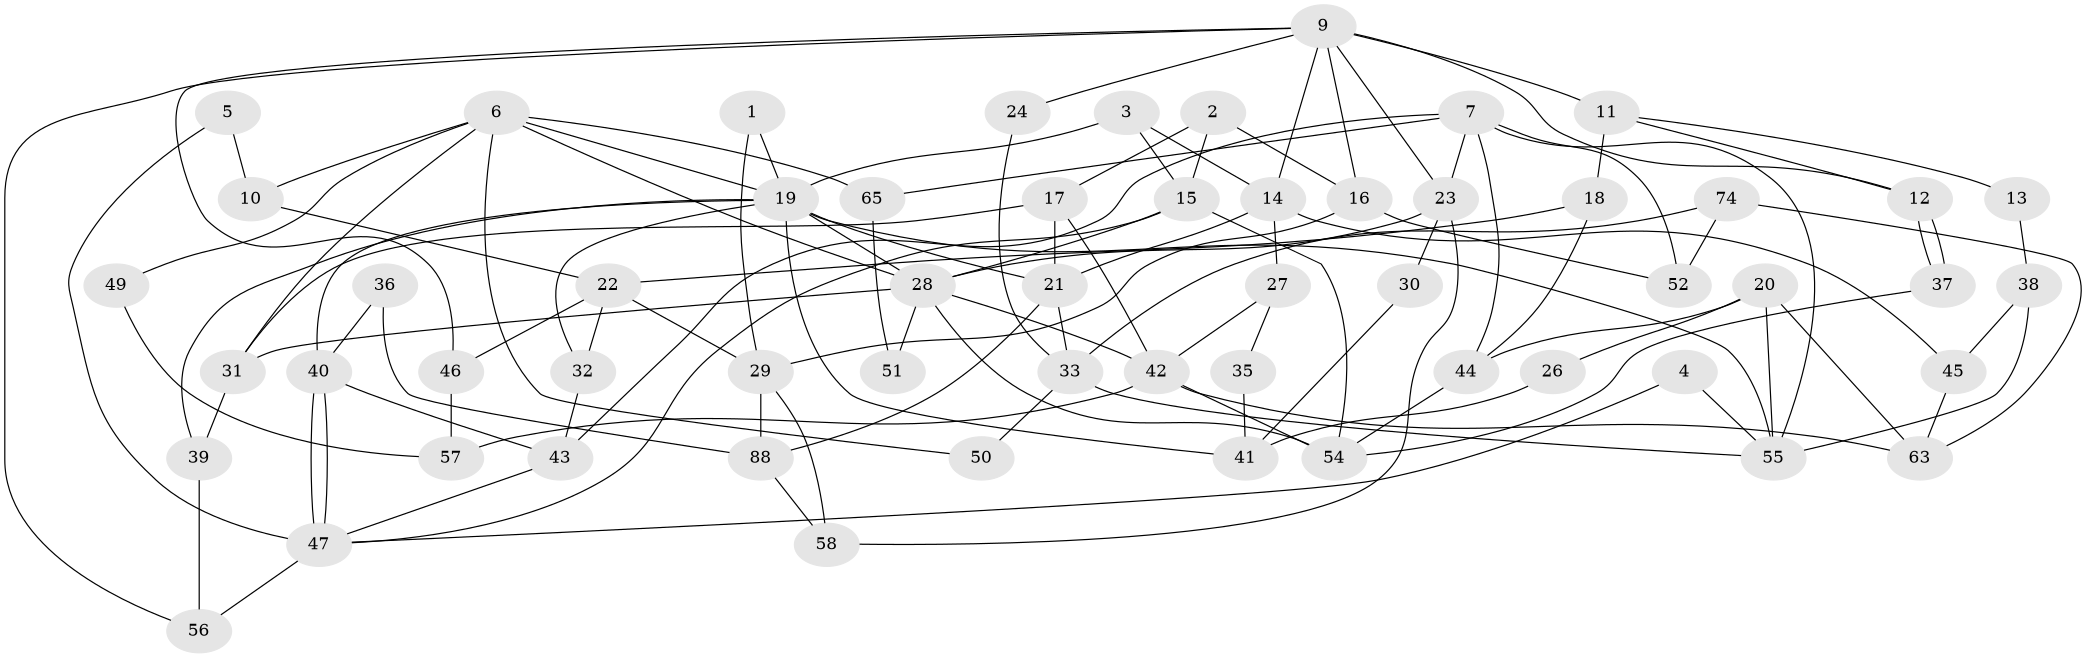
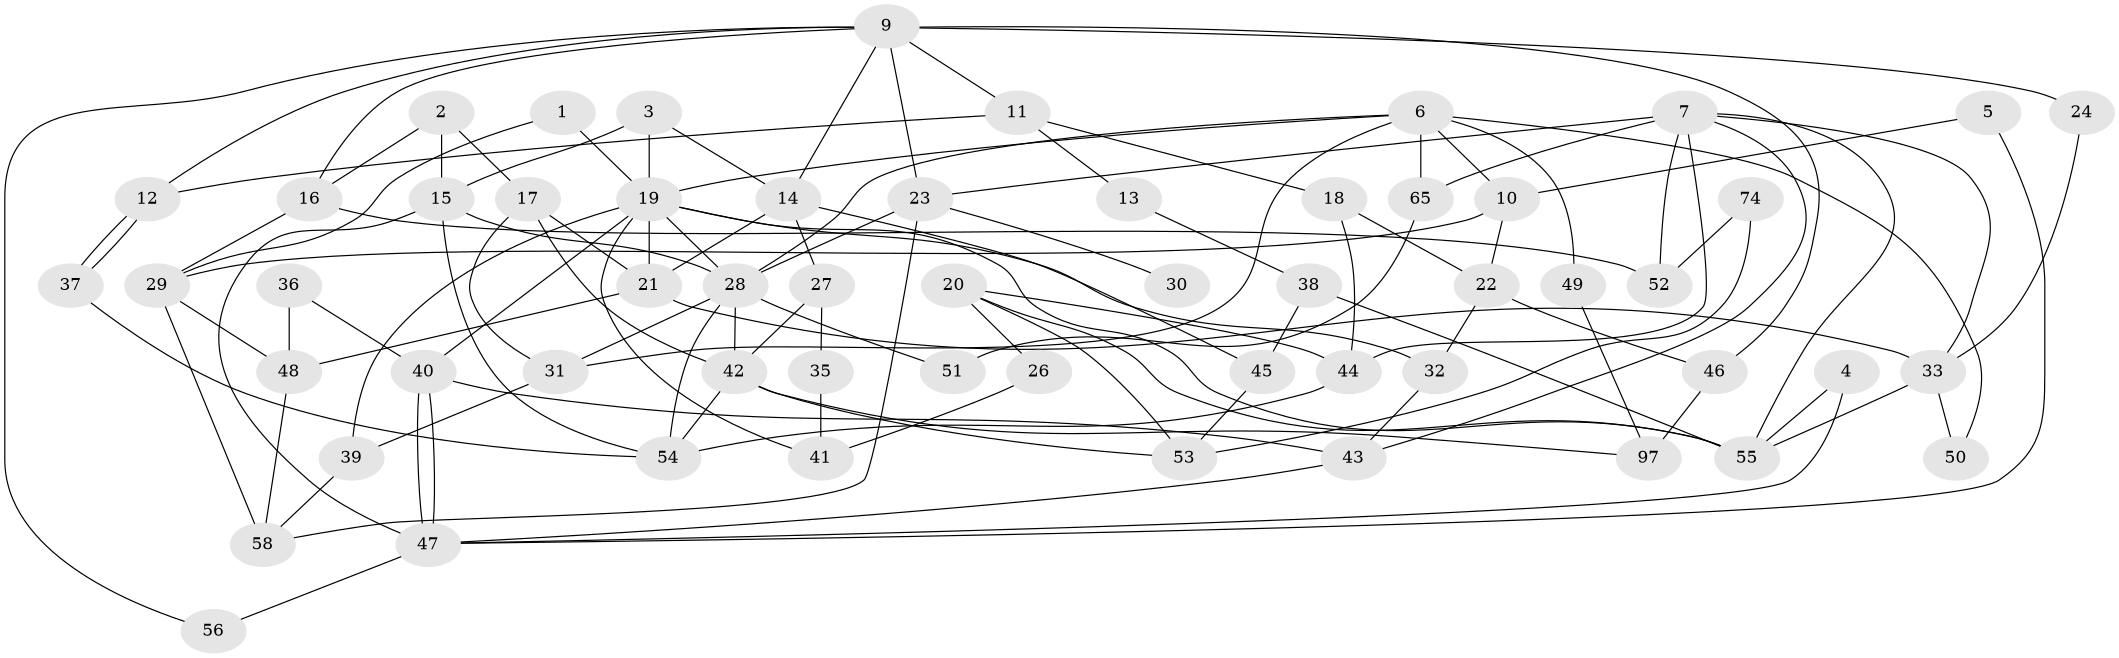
(1507, 232) -> (1939, 157)
(682, 327) -> (836, 253)
(1328, 372) -> none
(451, 458) -> (1649, 458)
(761, 458) -> (289, 372)
(1920, 458) -> (1184, 458)
(199, 545) -> (307, 502)
